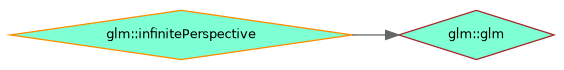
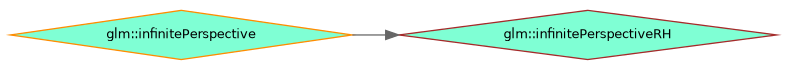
(476, 35) -> (588, 35)
